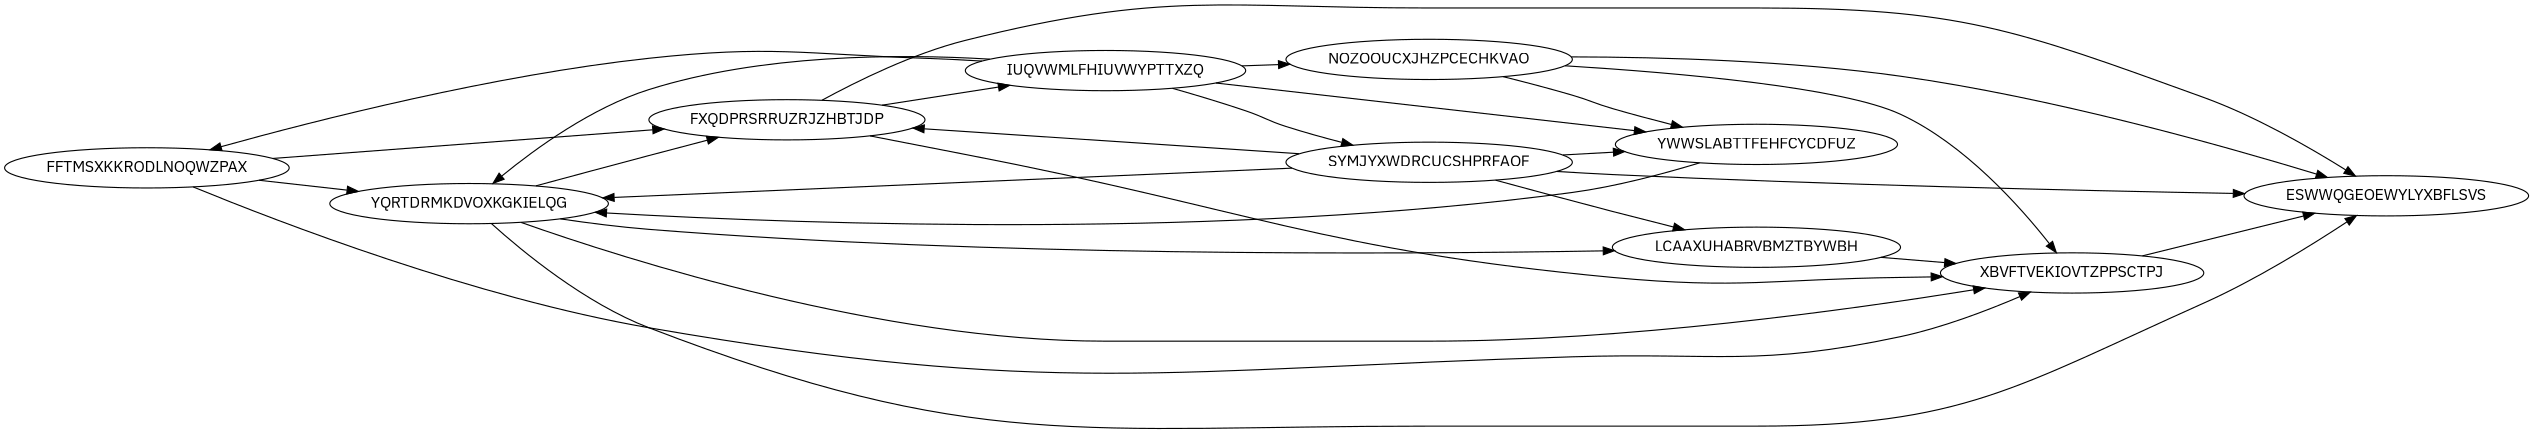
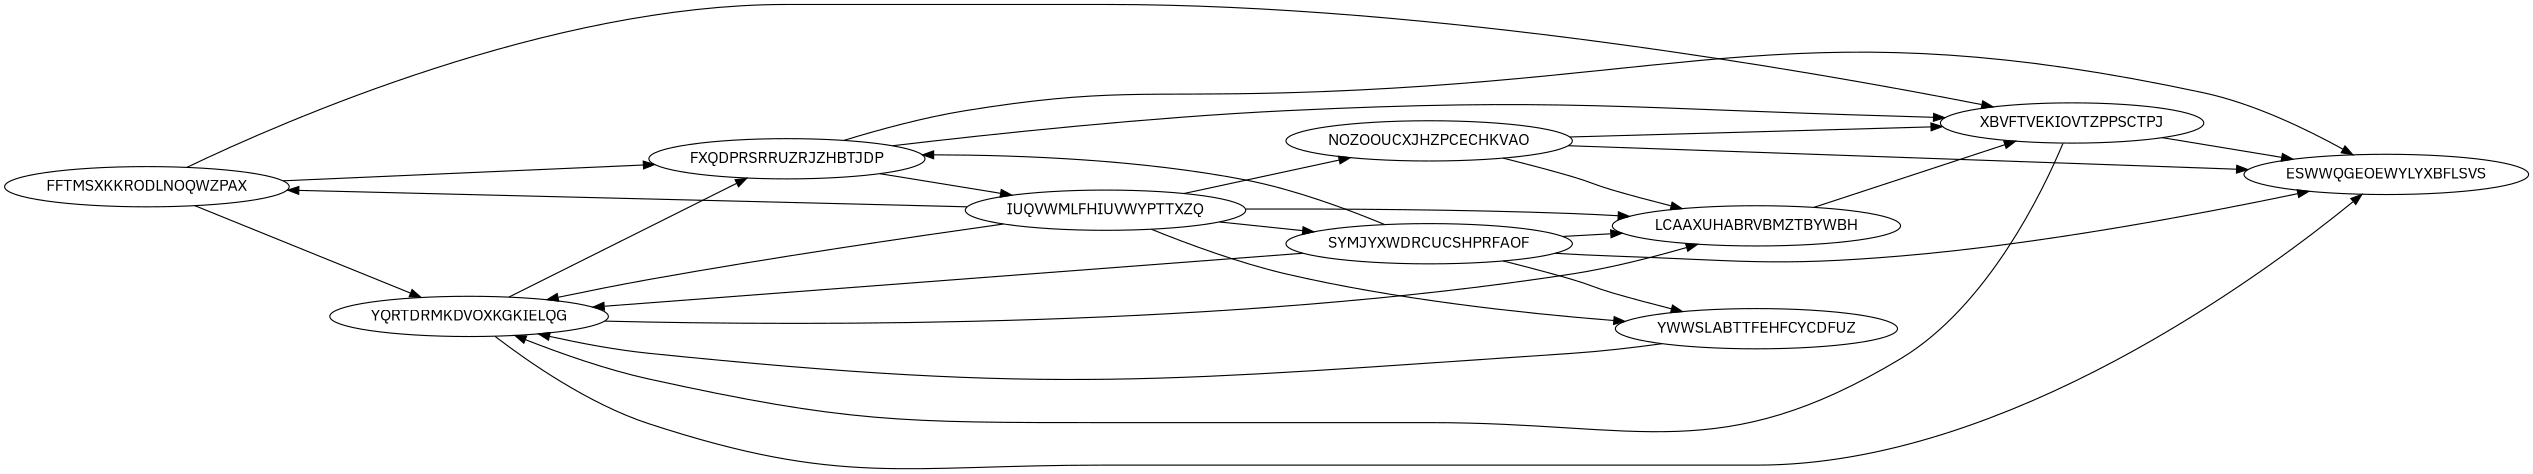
(1587, 100) -> (1587, 181)
none -> (1432, 210)
(1242, 341) -> (1352, 423)
